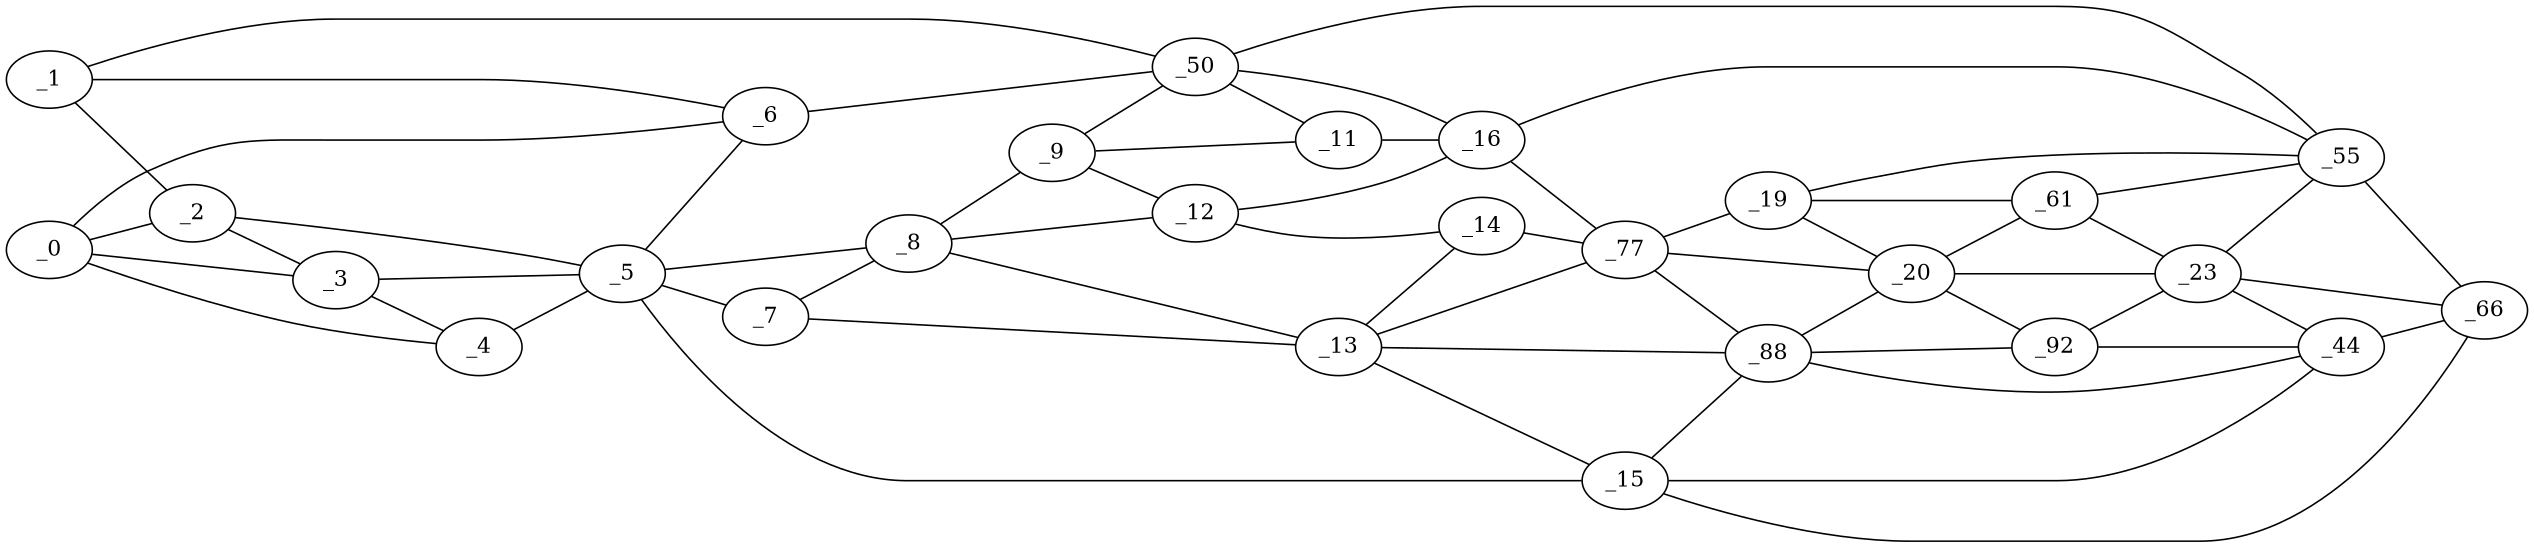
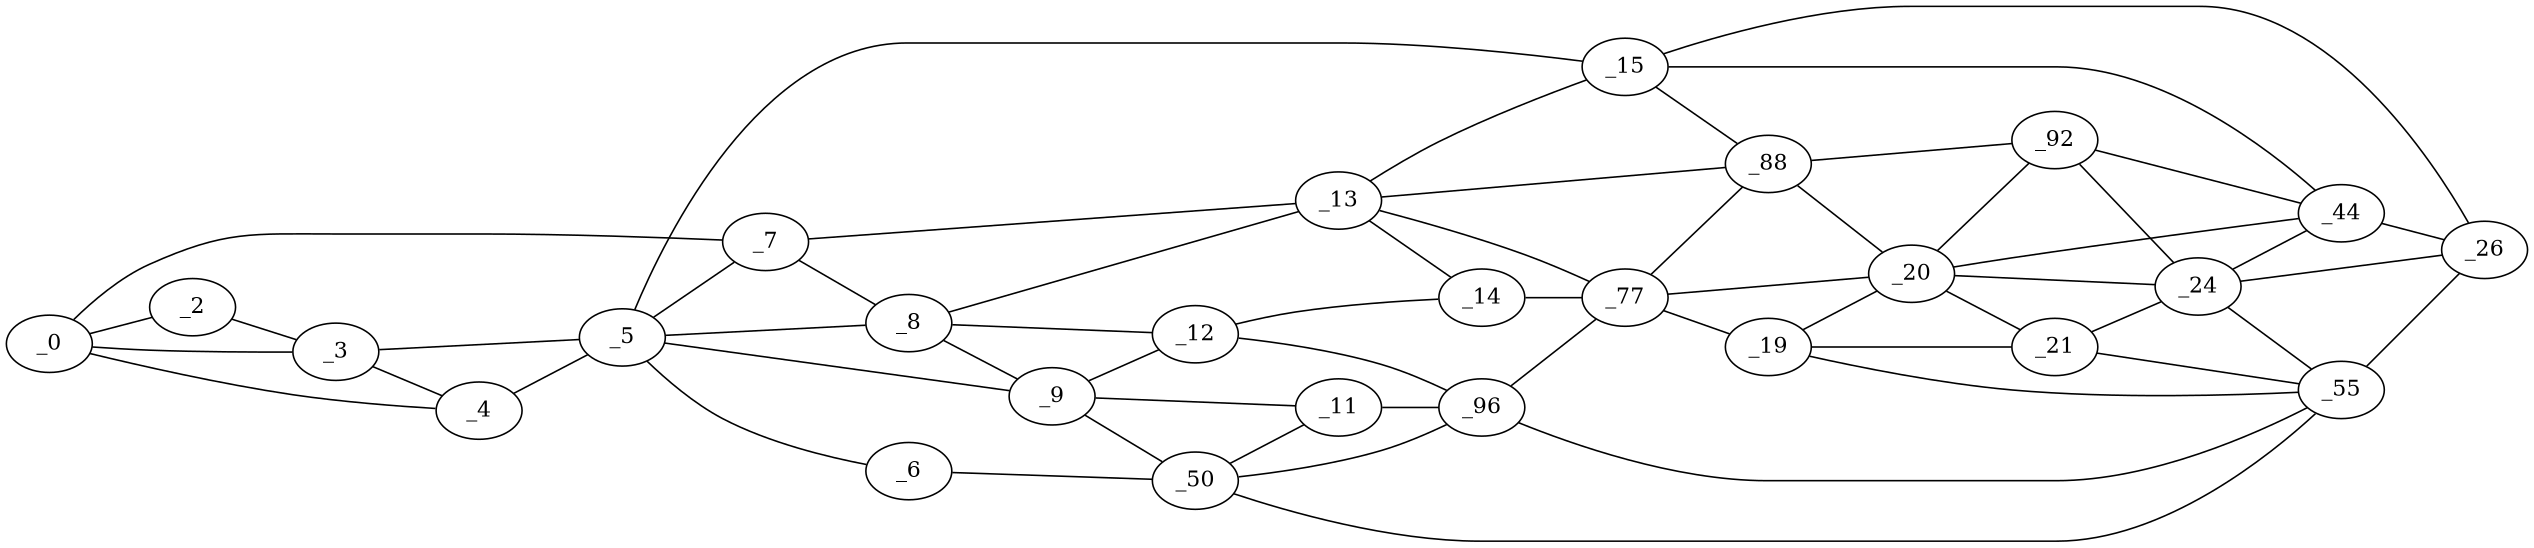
(49, 80) -> none
(387, 140) -> (386, 234)
(1482, 140) -> (1482, 407)
(2055, 201) -> (2055, 347)
(409, 238) -> (837, 367)
(2198, 274) -> (2198, 286)
(2485, 310) -> (2485, 250)
(2055, 392) -> (2126, 242)
